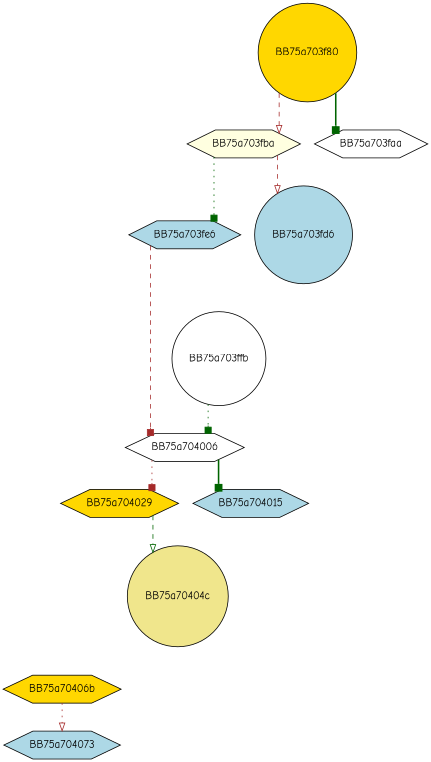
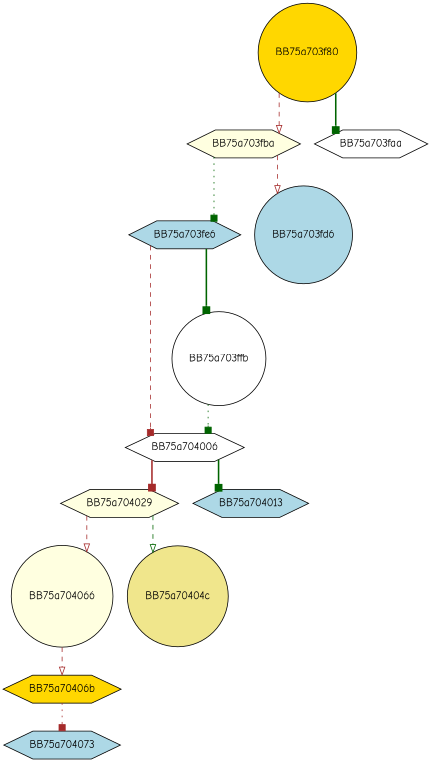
none -> (206, 277)
(152, 472) -> (152, 472)
(120, 503) -> (120, 503)
(251, 503) -> (251, 503)
none -> (62, 596)
(62, 713) -> (62, 713)
